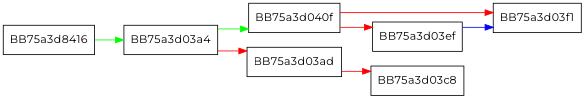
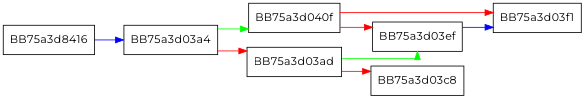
(105, 40) -> (105, 40)
none -> (380, 59)
